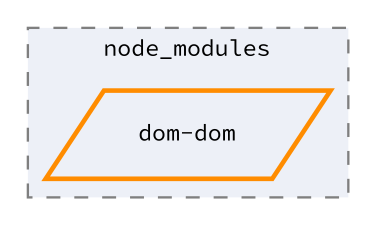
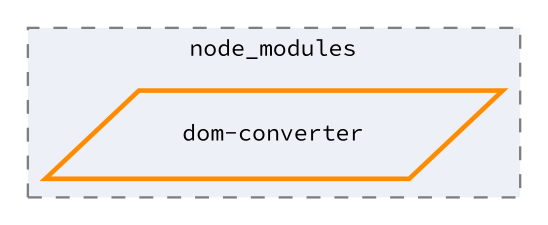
(188, 135) -> (274, 135)
